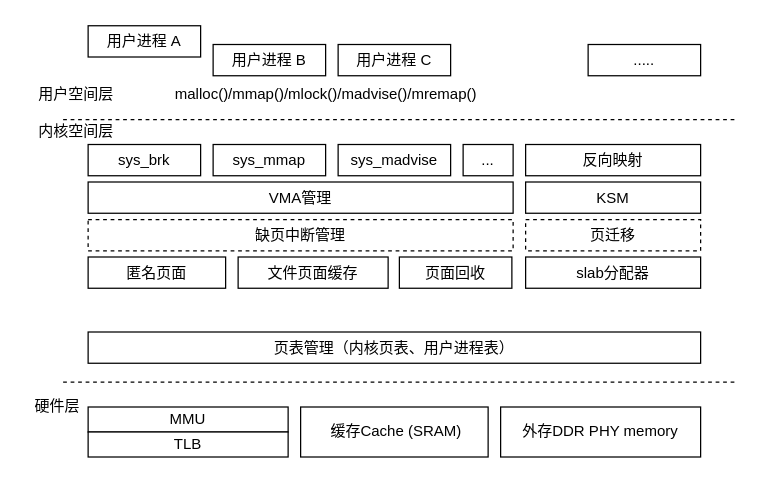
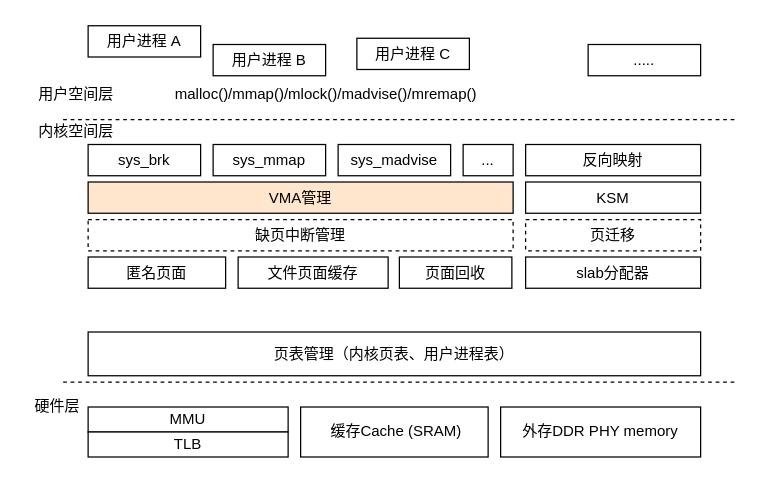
(394, 60) -> (413, 54)
(301, 198) -> (301, 198)
(394, 348) -> (394, 354)
